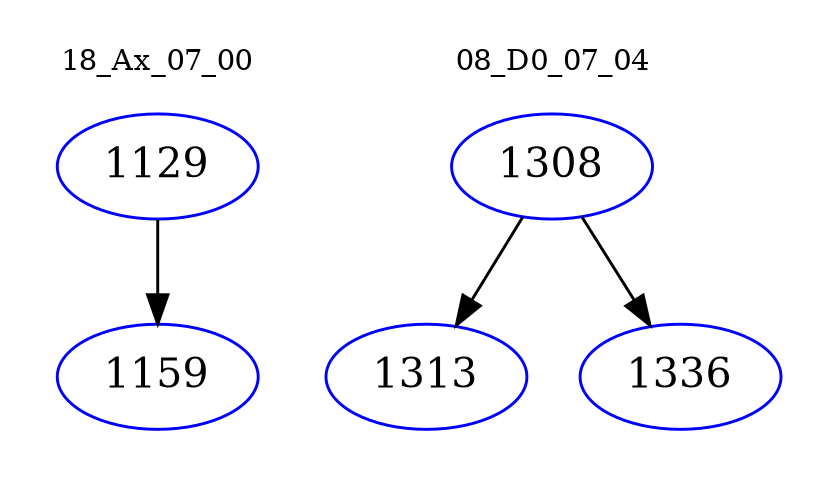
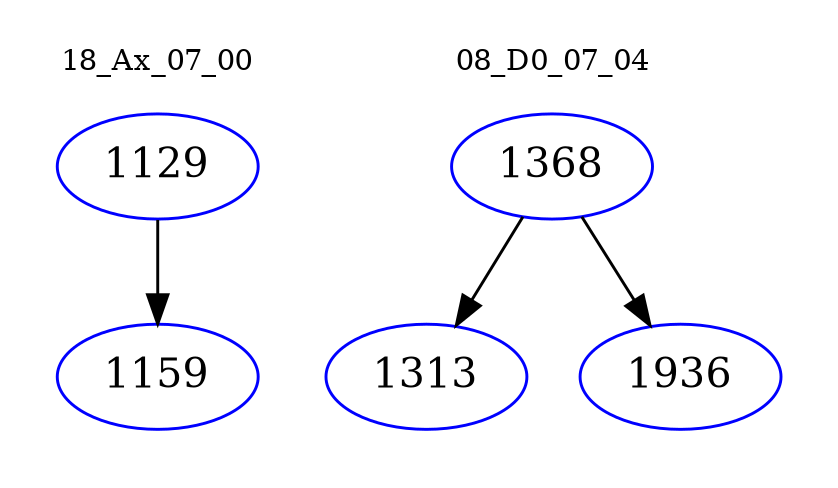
(552, 166) -> (552, 166)
(681, 377) -> (681, 377)
